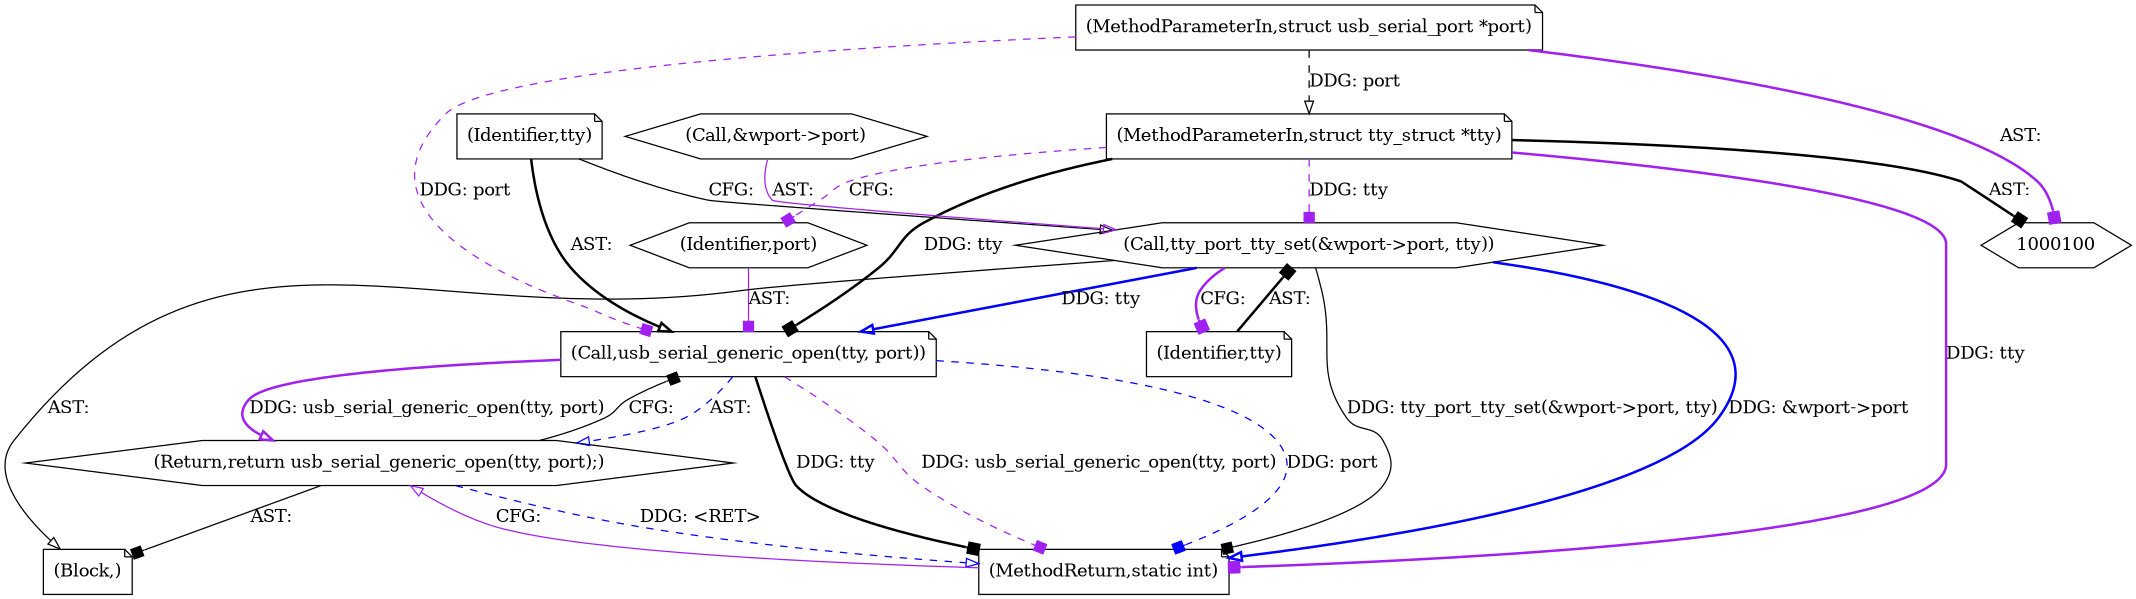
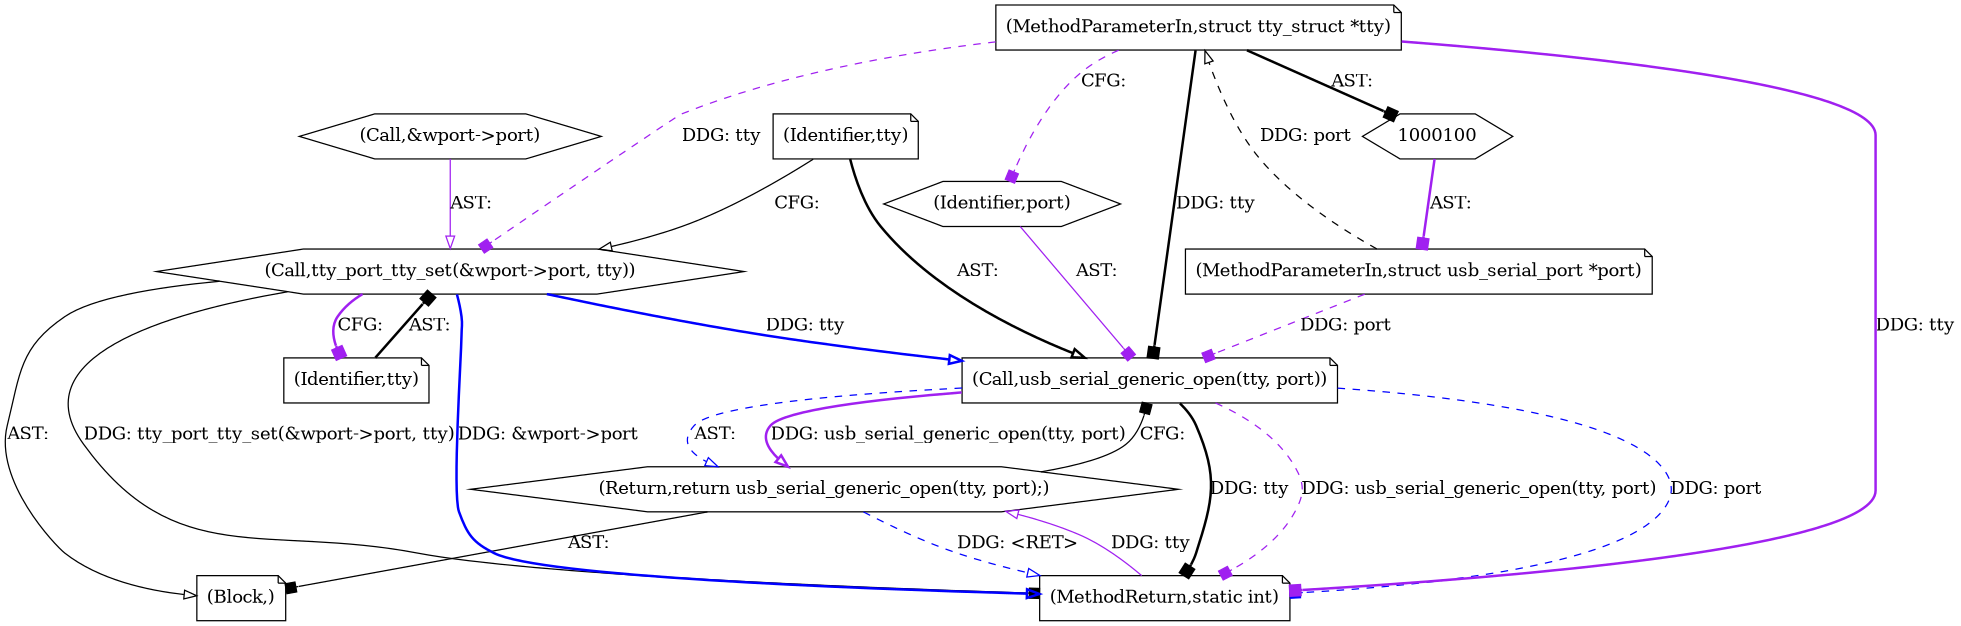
(1807, 95) -> (1429, 197)
(521, 517) -> (1151, 544)
